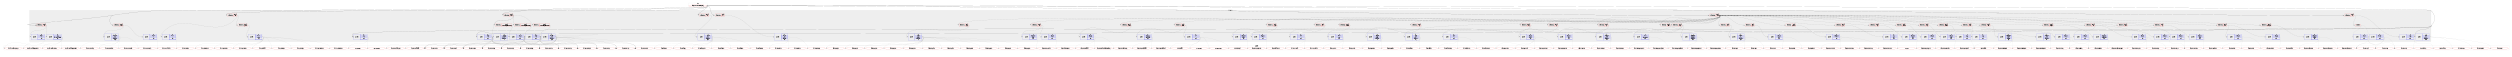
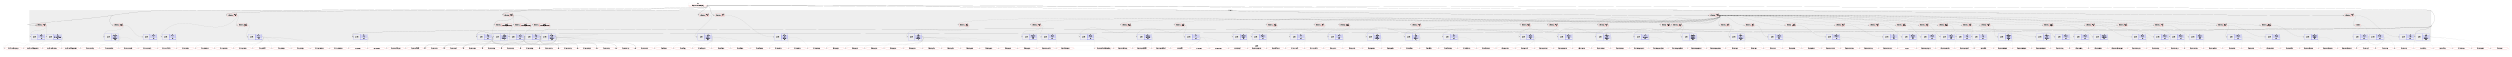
(1084, 48) -> none
